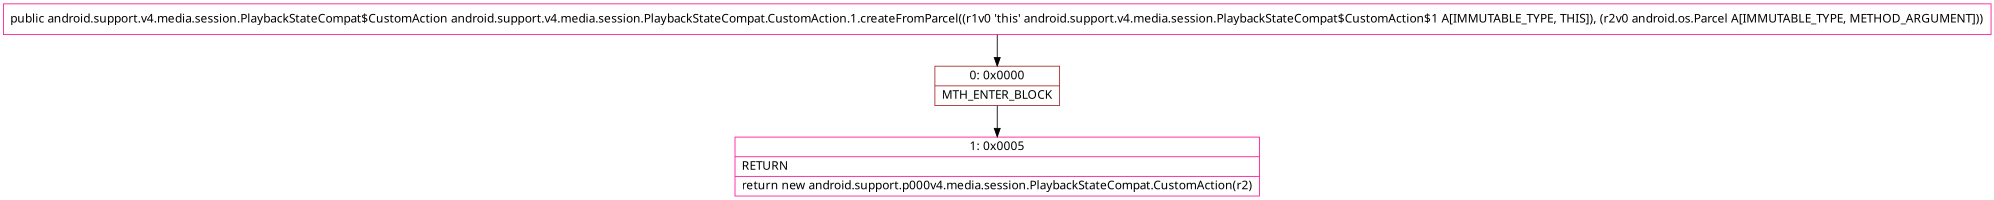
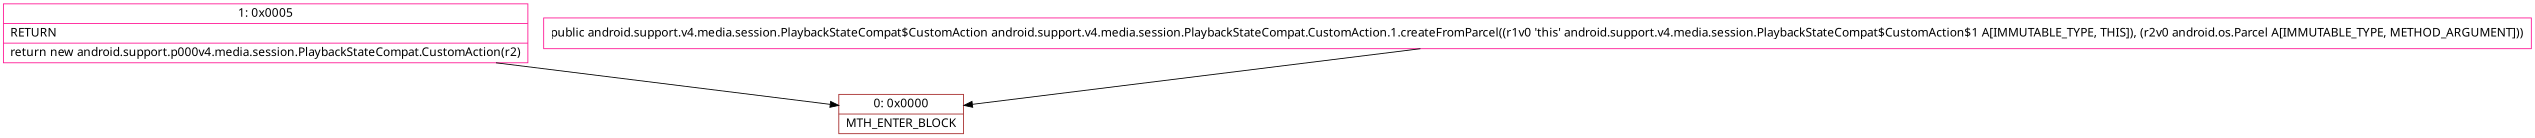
(997, 117) -> (663, 84)
